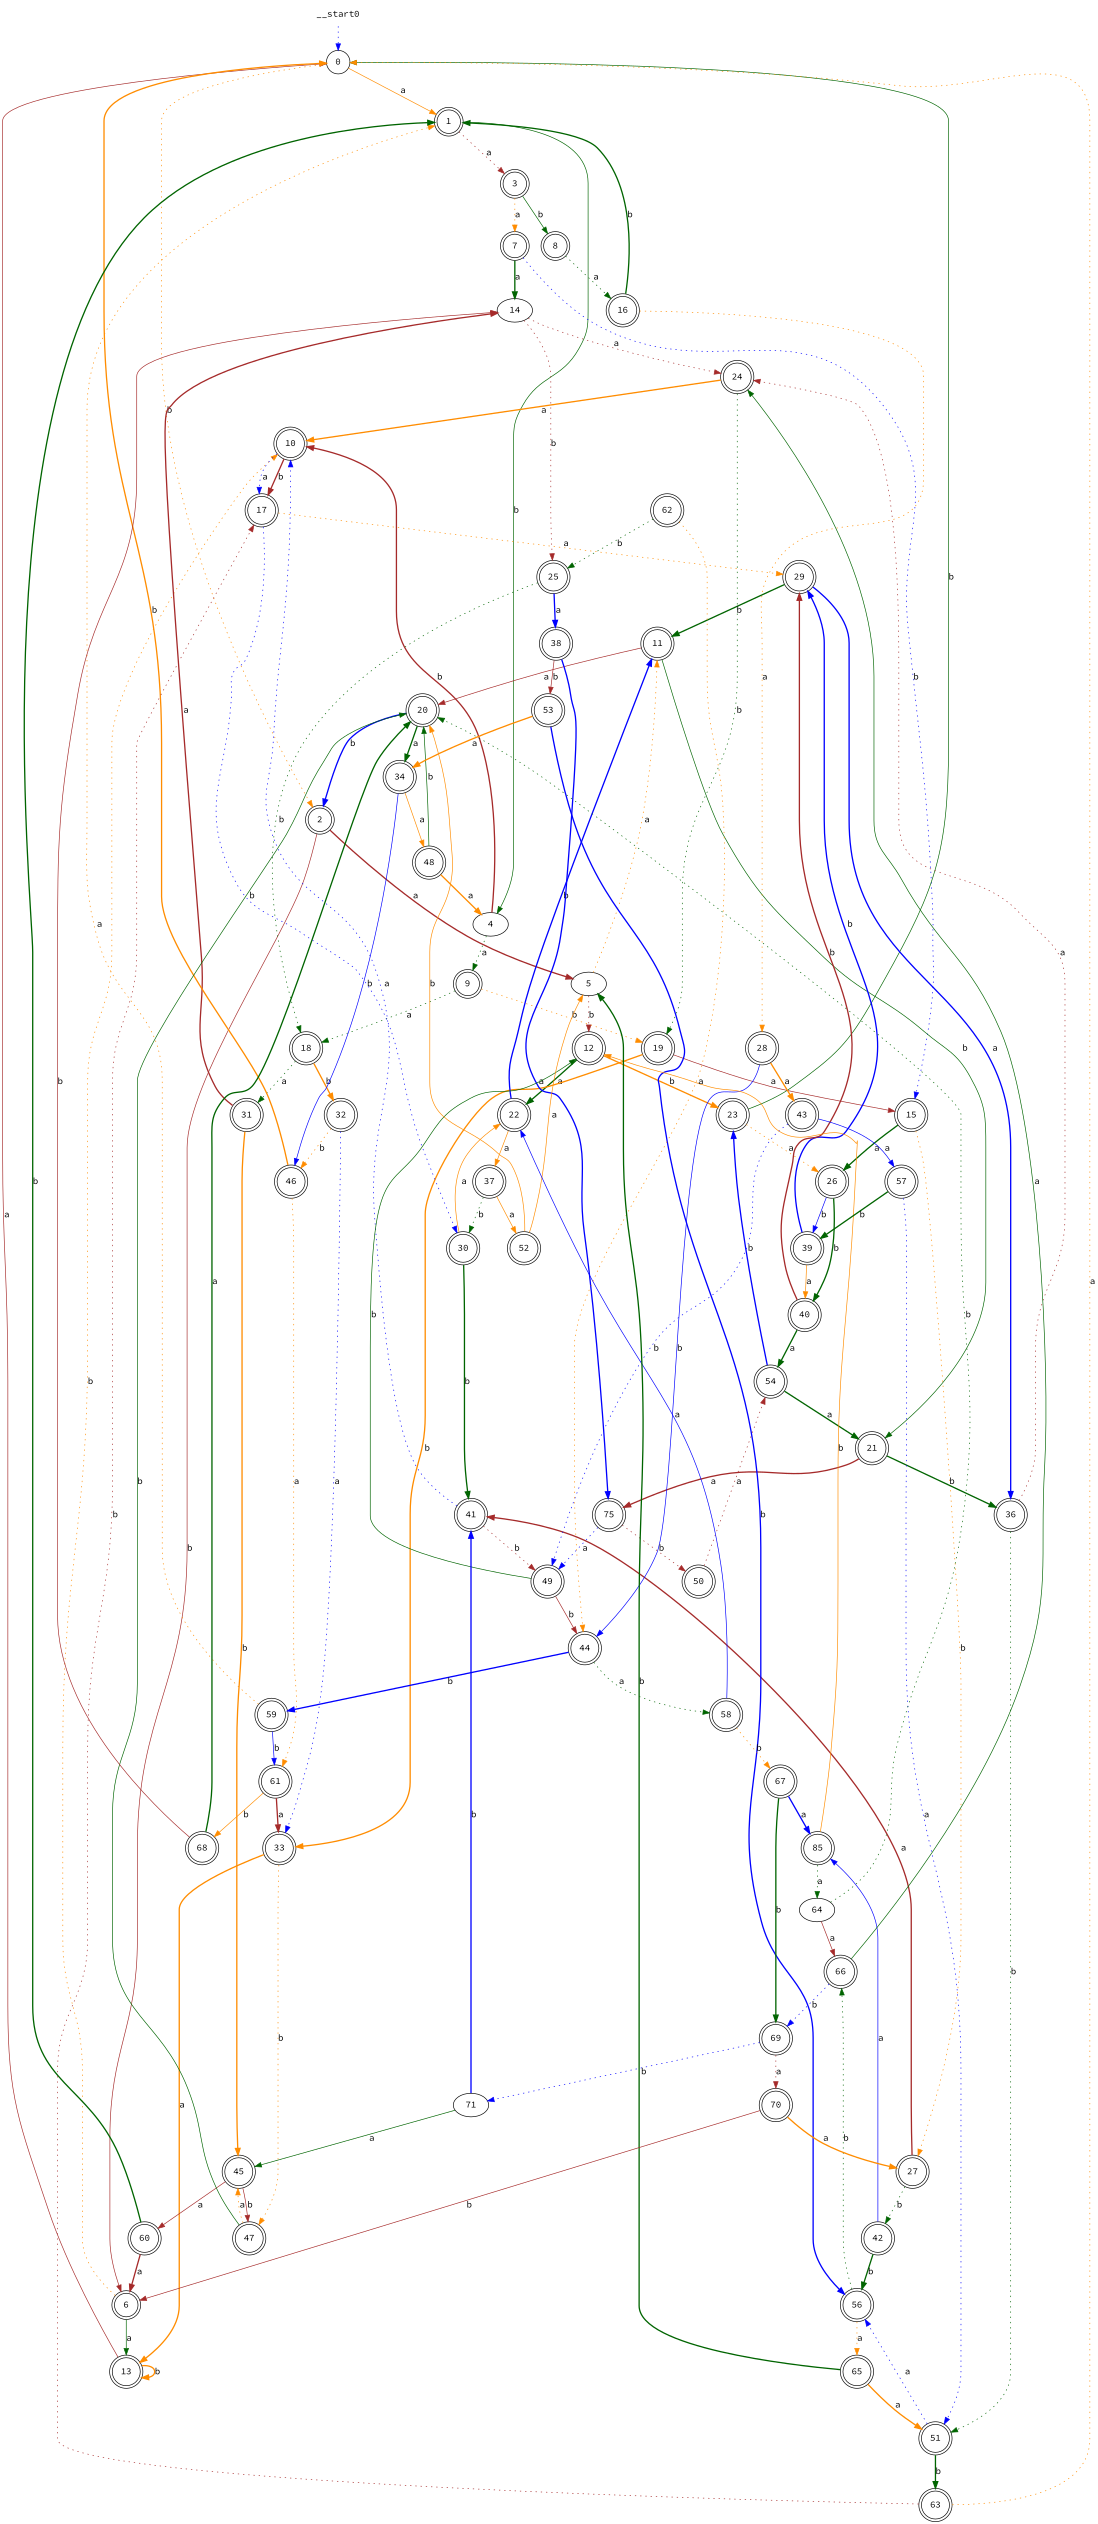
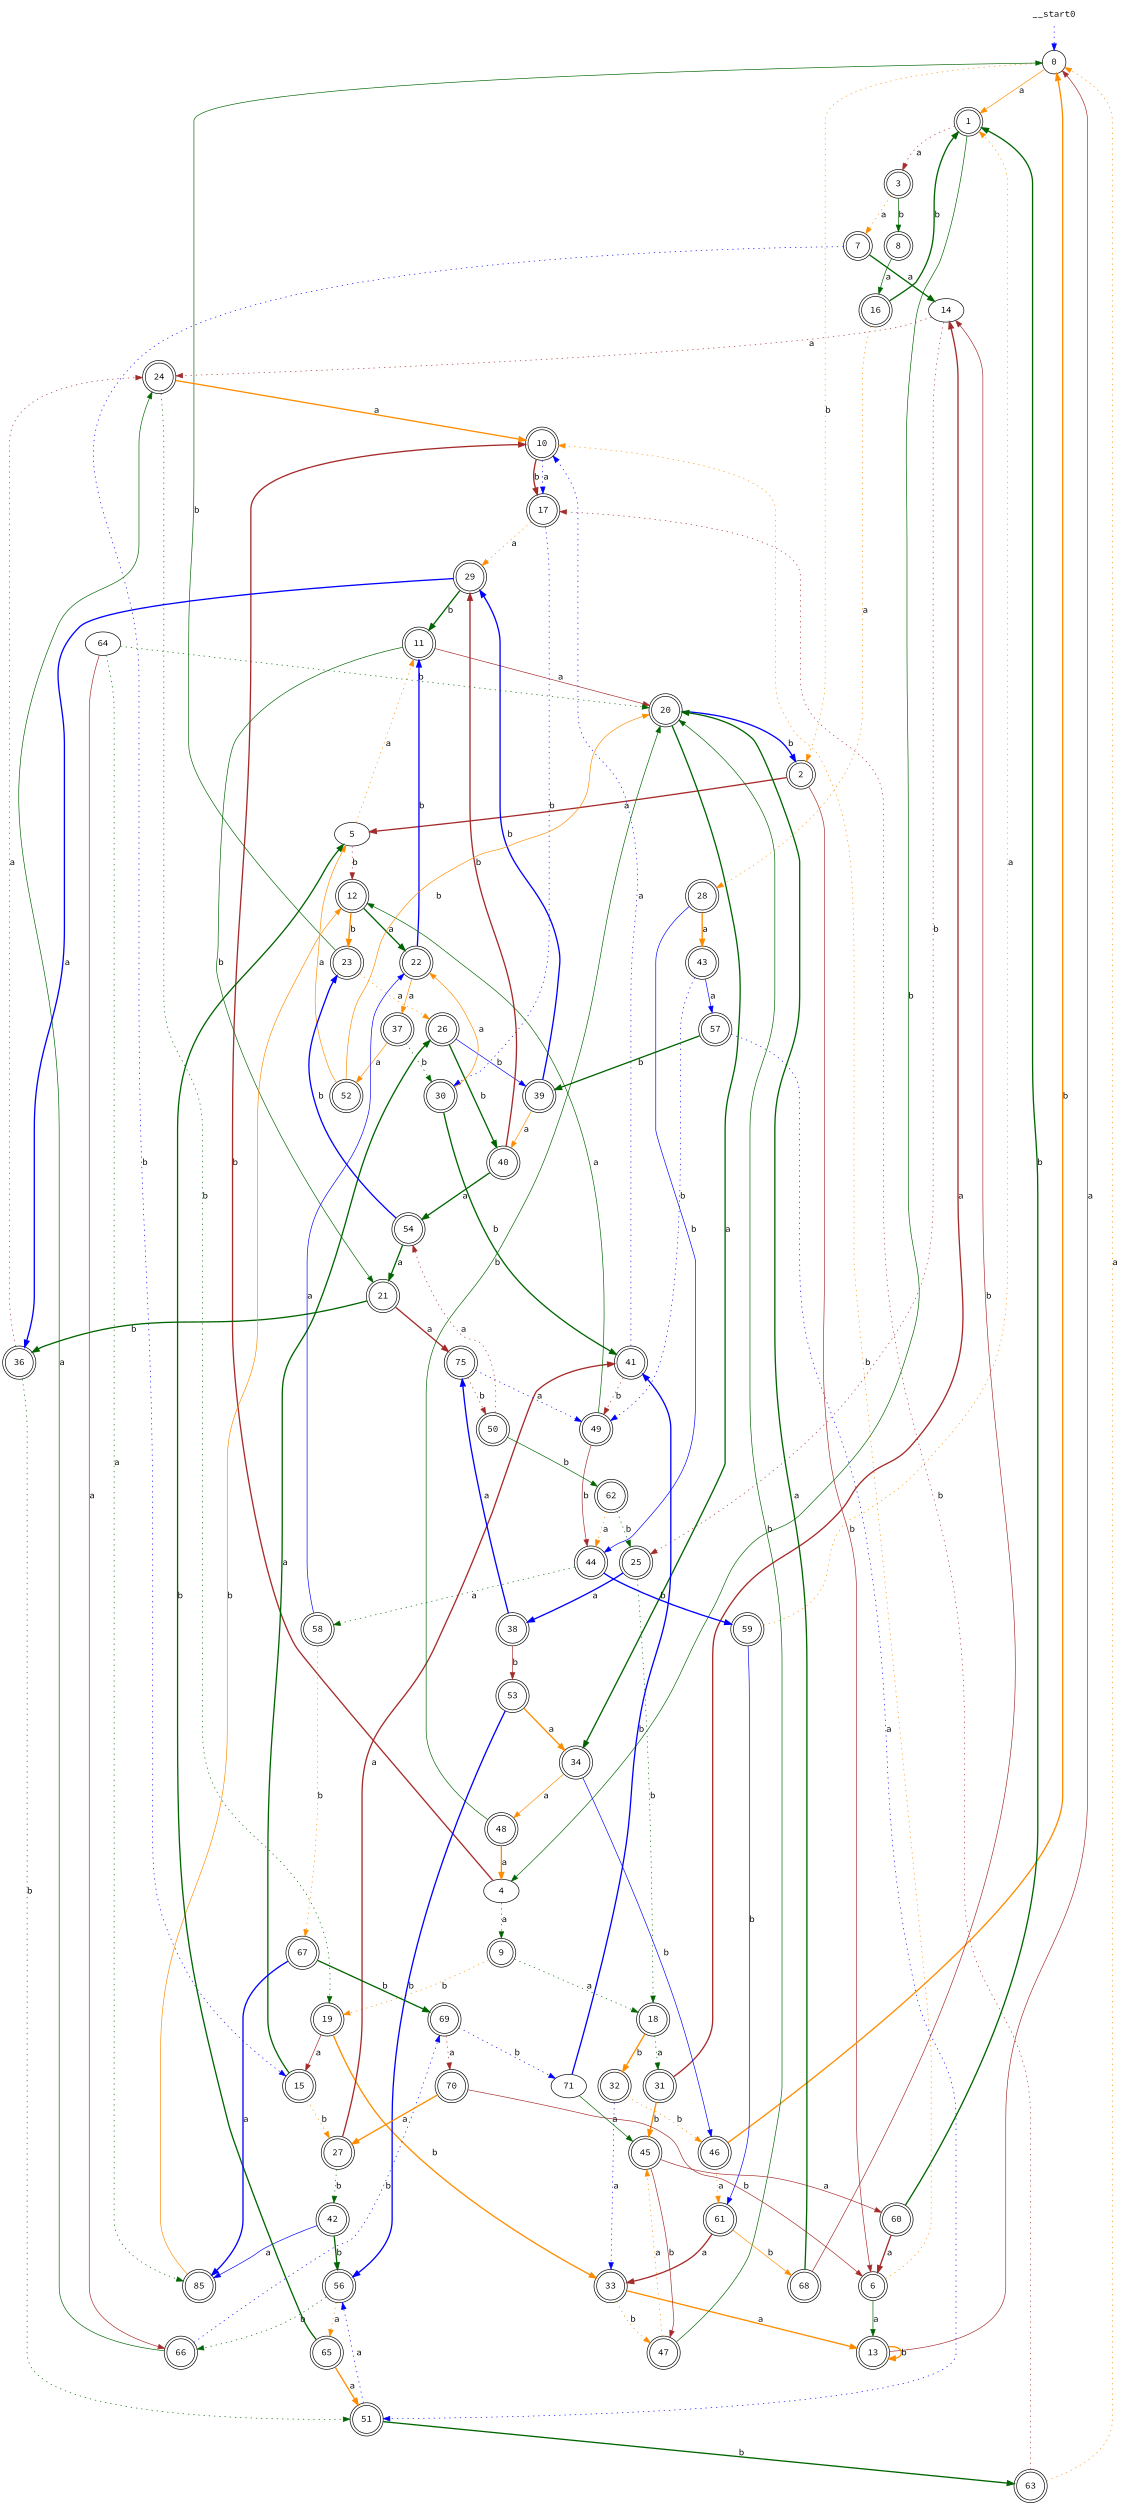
(584, 273) -> (885, 273)
(374, 1315) -> (596, 1163)
none -> (550, 1459)
(817, 1878) -> (114, 1483)
